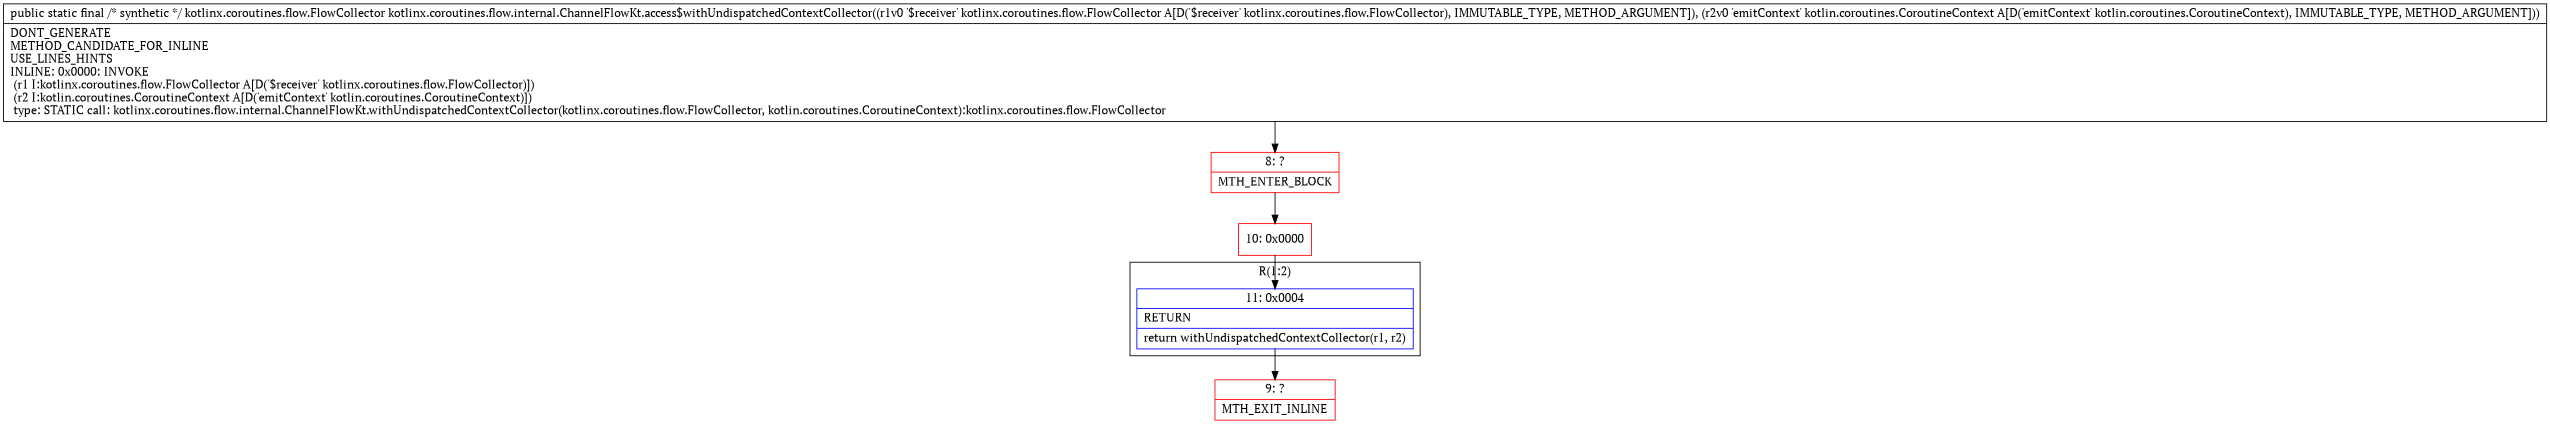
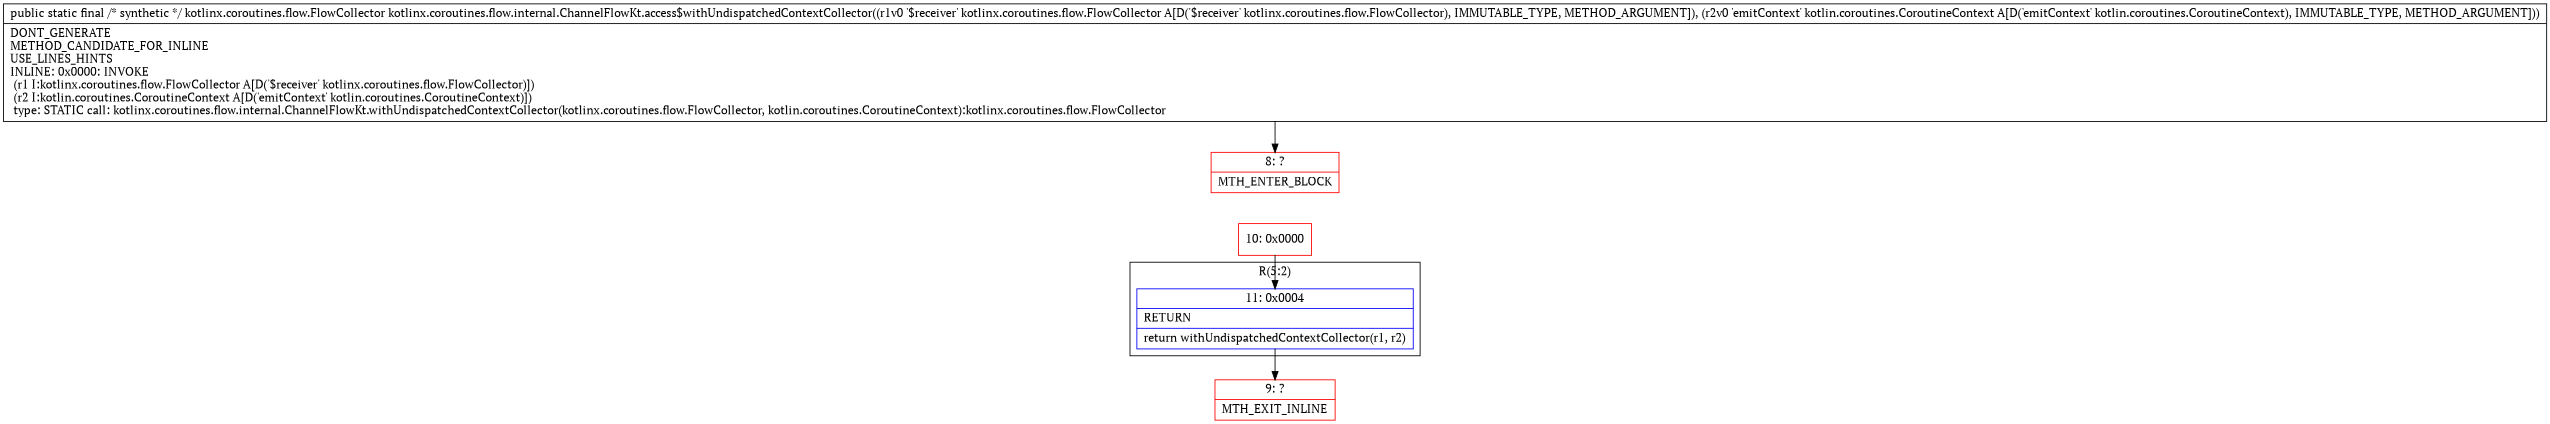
(1275, 204) -> none
(1275, 272) -> (1275, 272)
